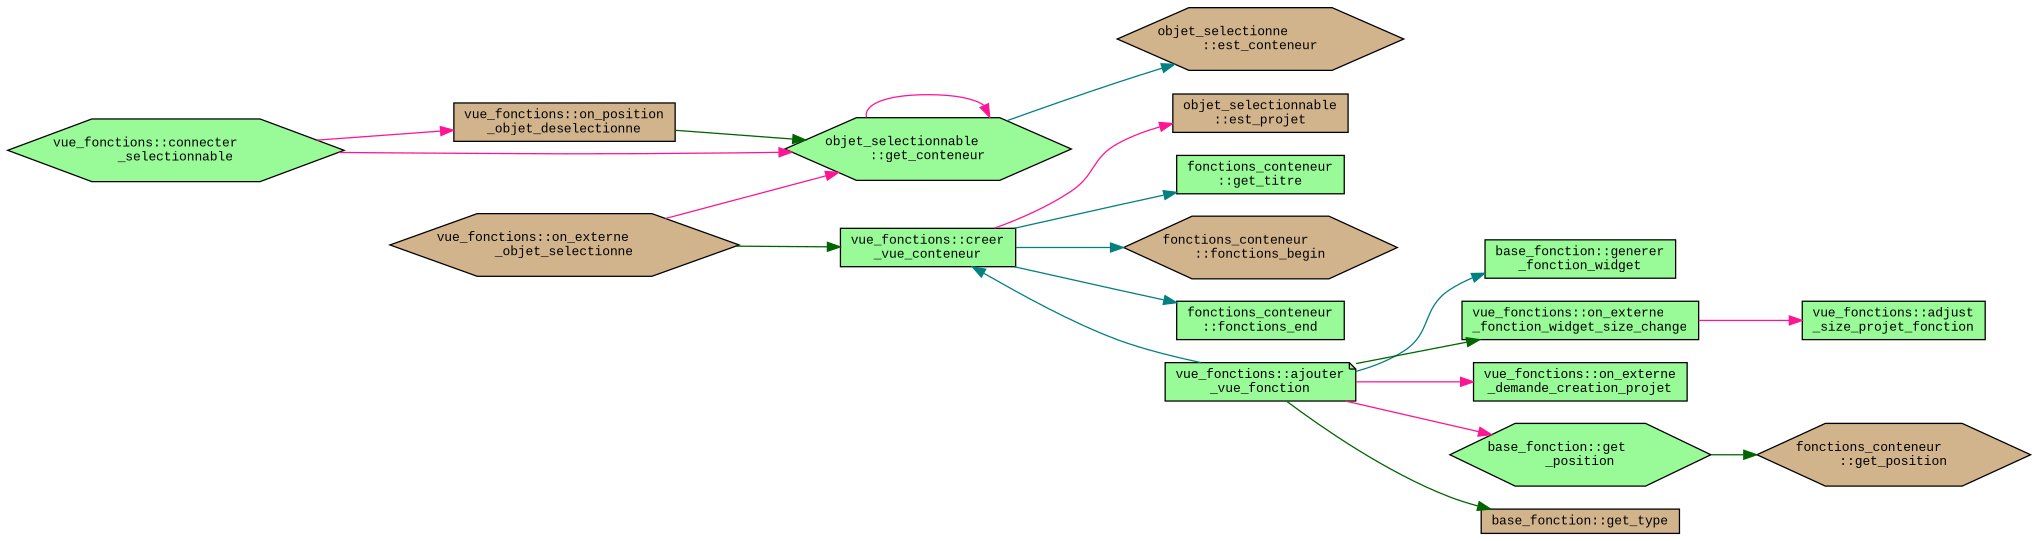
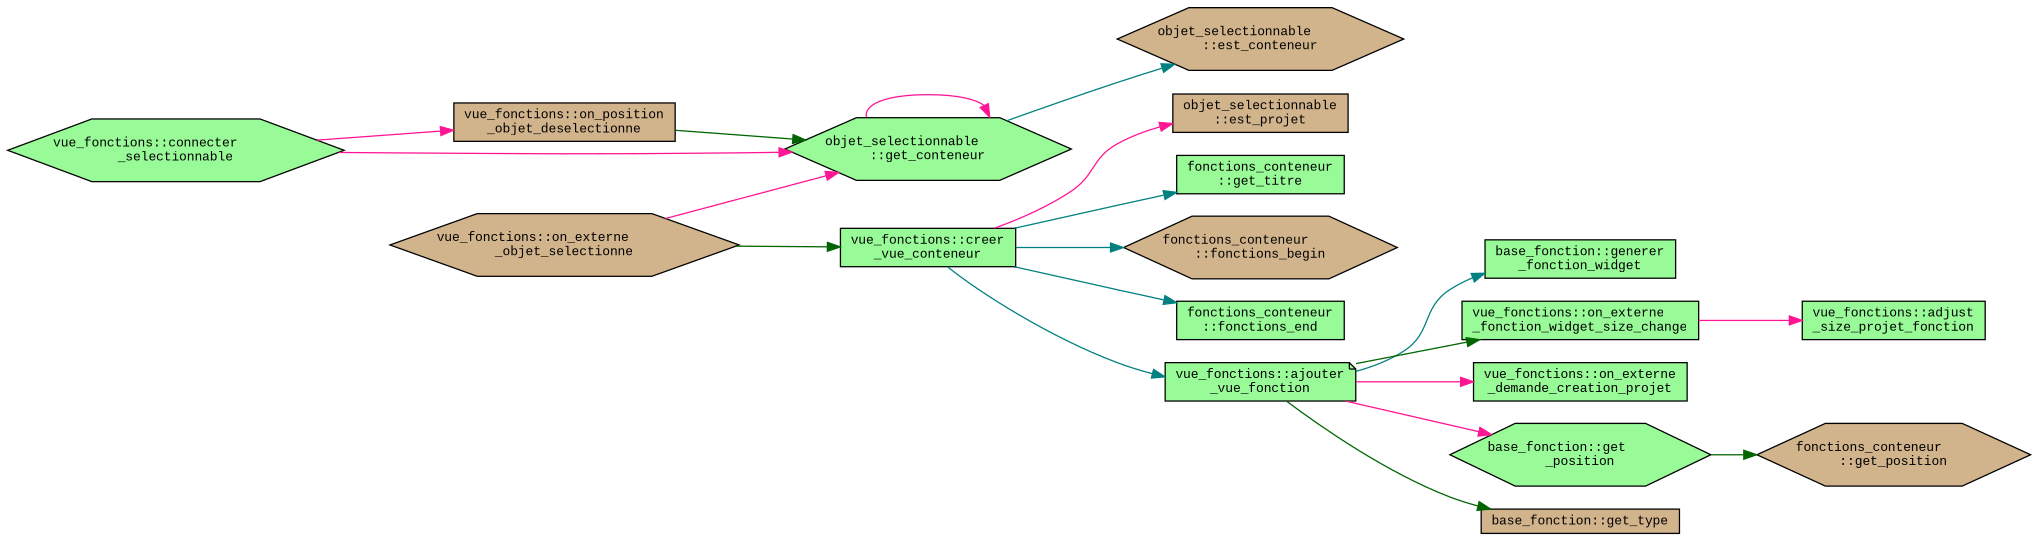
(1260, 39) -> (1260, 39)
(1088, 328) -> (1045, 330)
